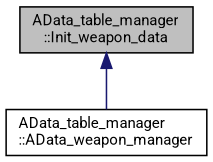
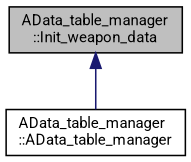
(106, 133) -> (96, 133)
